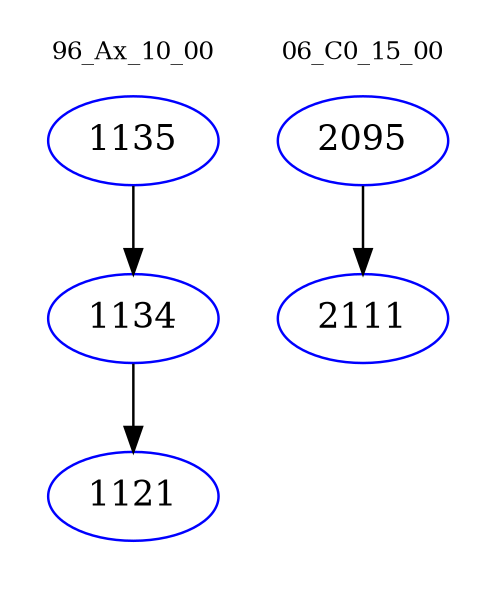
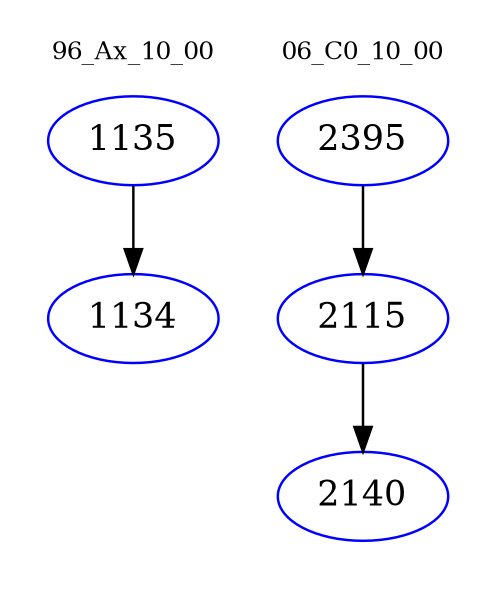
(363, 53) -> (363, 53)
(363, 141) -> (363, 141)
(363, 319) -> (363, 319)
(133, 496) -> none
none -> (363, 496)
